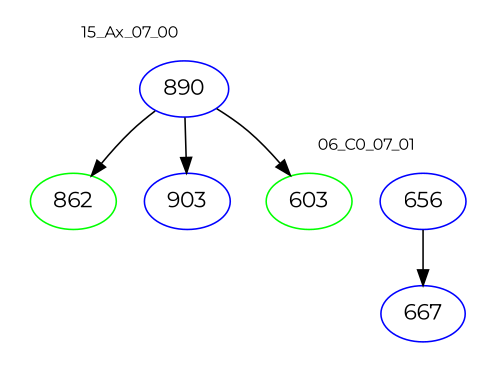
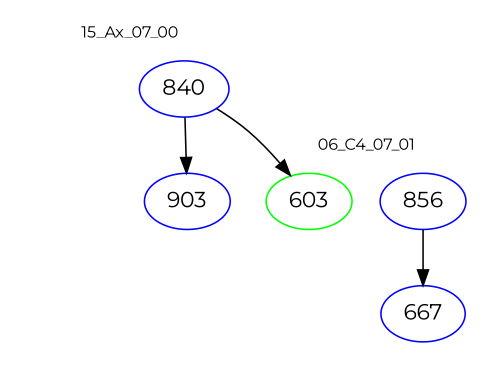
(184, 89) -> (184, 89)
(367, 146) -> (367, 146)
(73, 201) -> none
(423, 201) -> (423, 201)
